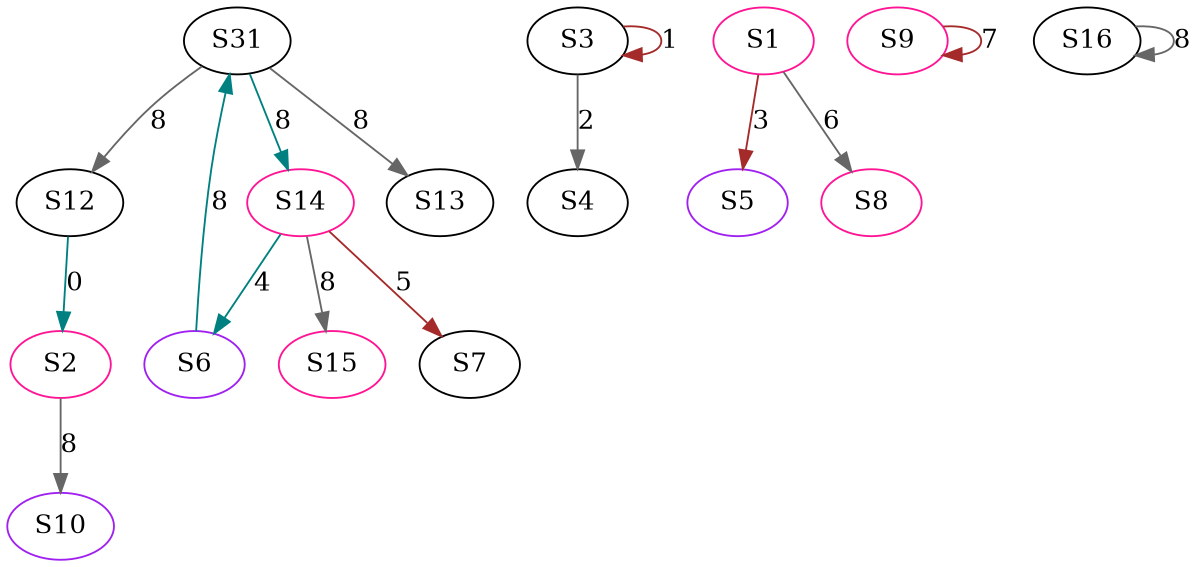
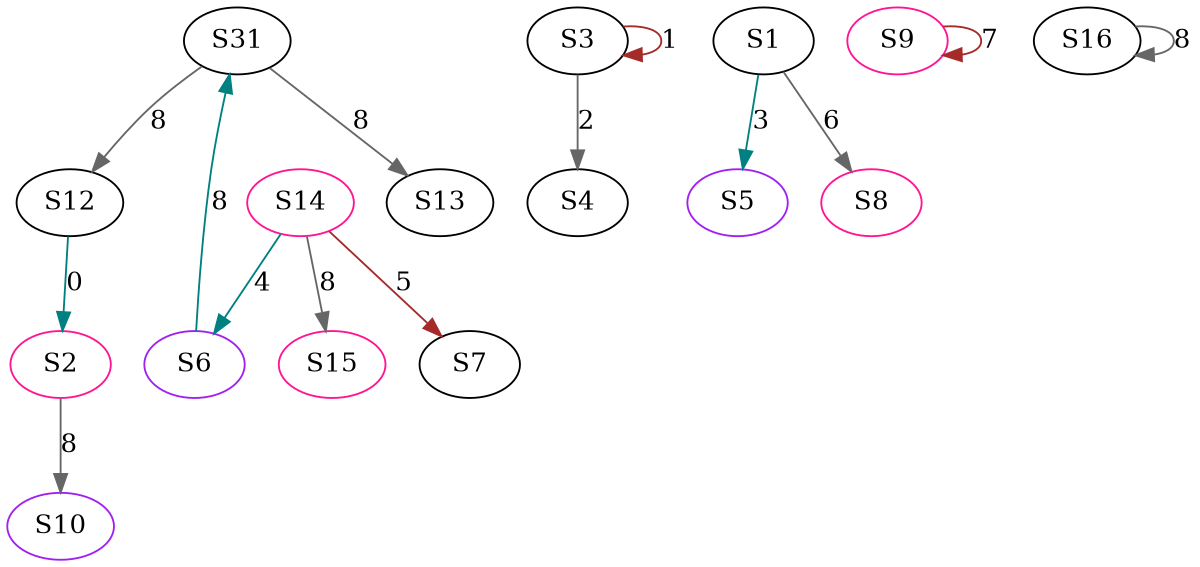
(764, 41) -> (764, 41)
(752, 112) -> (752, 112)
(265, 113) -> none
